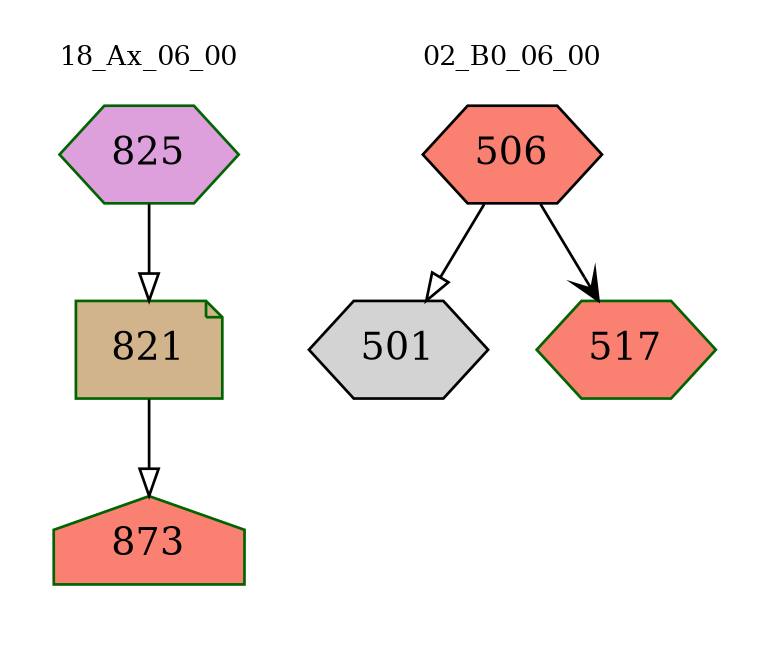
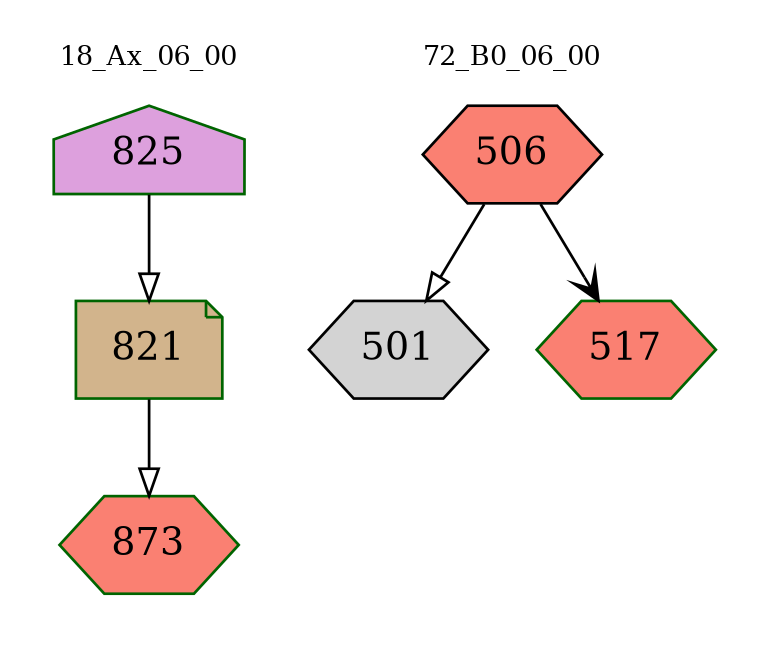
(512, 58) -> (512, 58)
(149, 155) -> (149, 155)
(149, 545) -> (149, 545)
